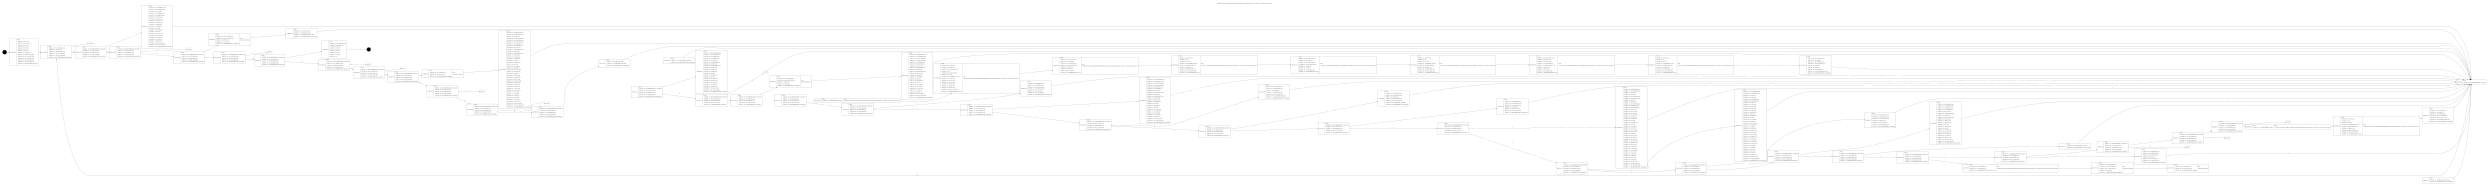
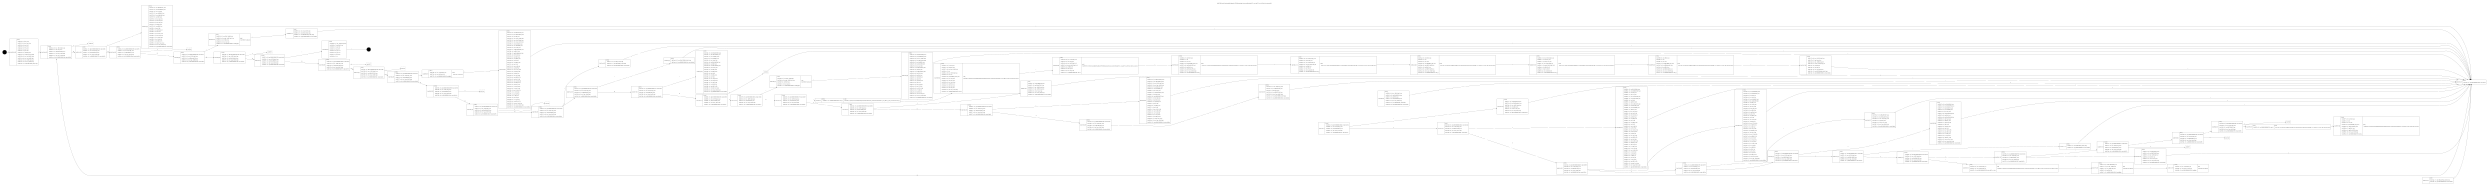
none -> (582, 92)
(2438, 115) -> none
(1215, 131) -> none
